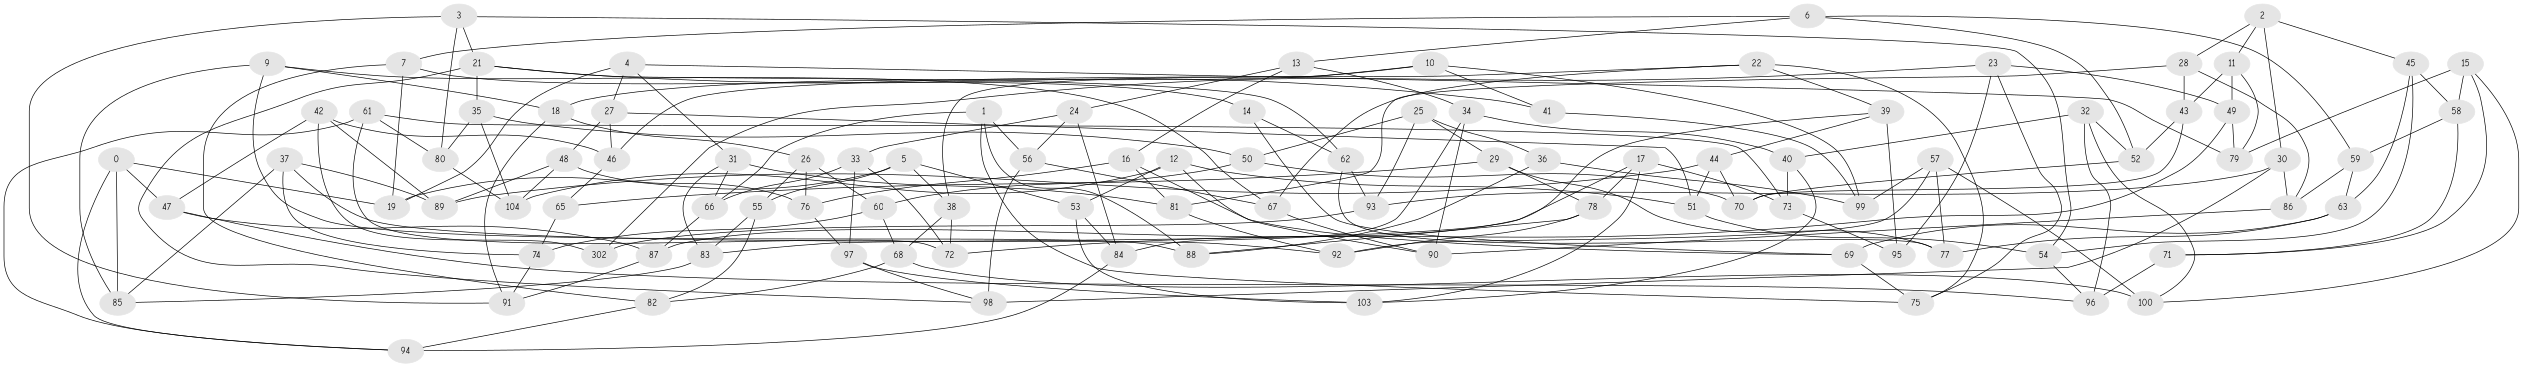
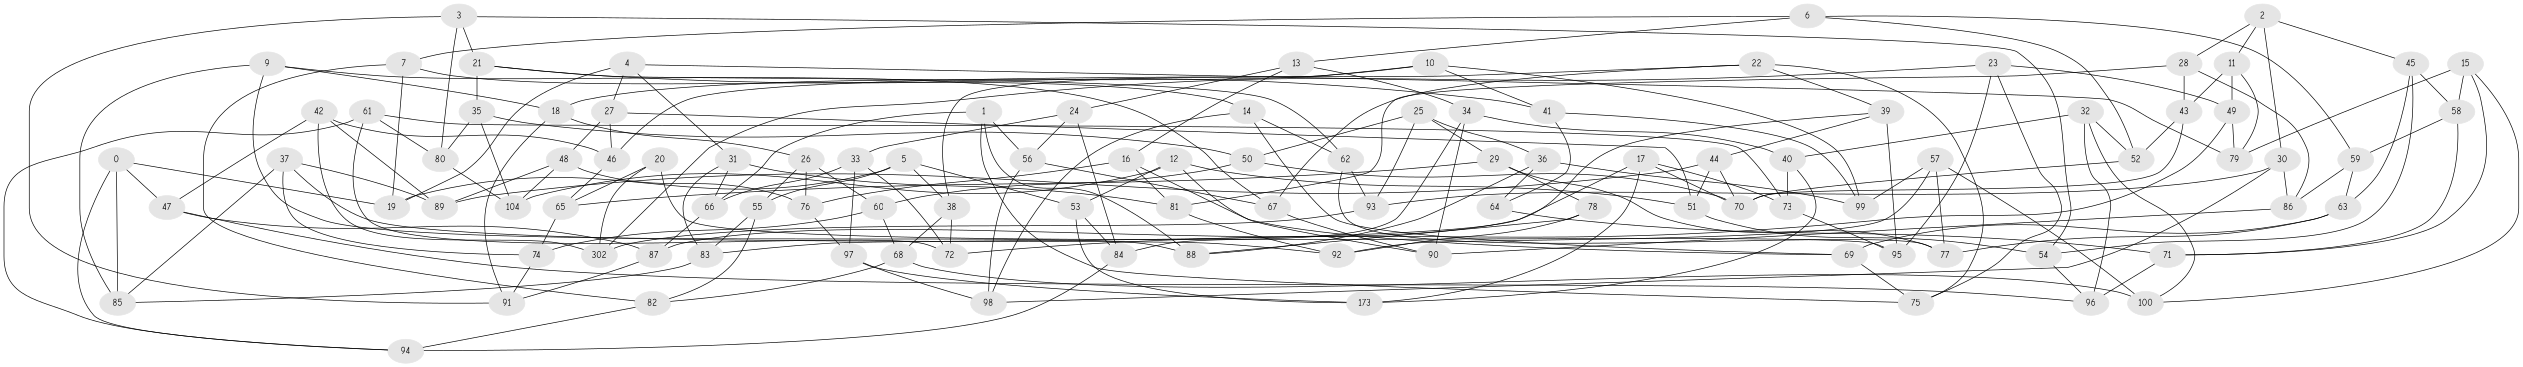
none -> (660, 160)
(1617, 184) -> (1692, 184)
none -> (1495, 208)
(360, 270) -> (1081, 162)
(1364, 303) -> (1364, 303)
